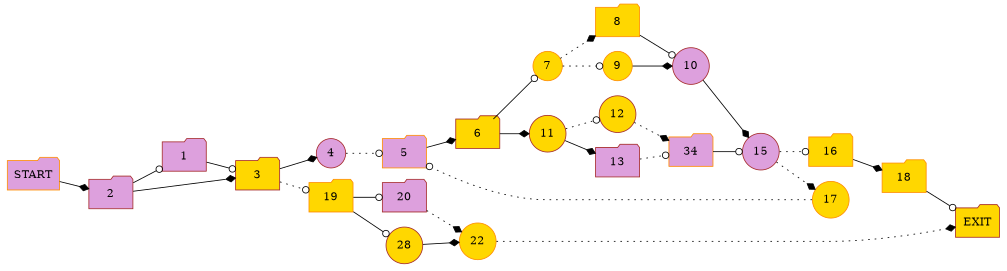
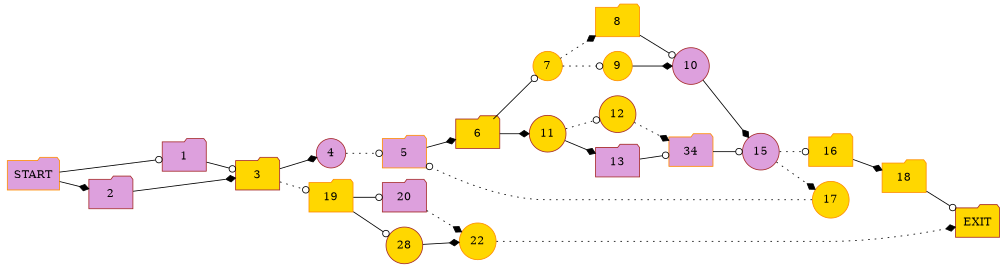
(651, 157) -> (651, 157)
(145, 177) -> (107, 166)
